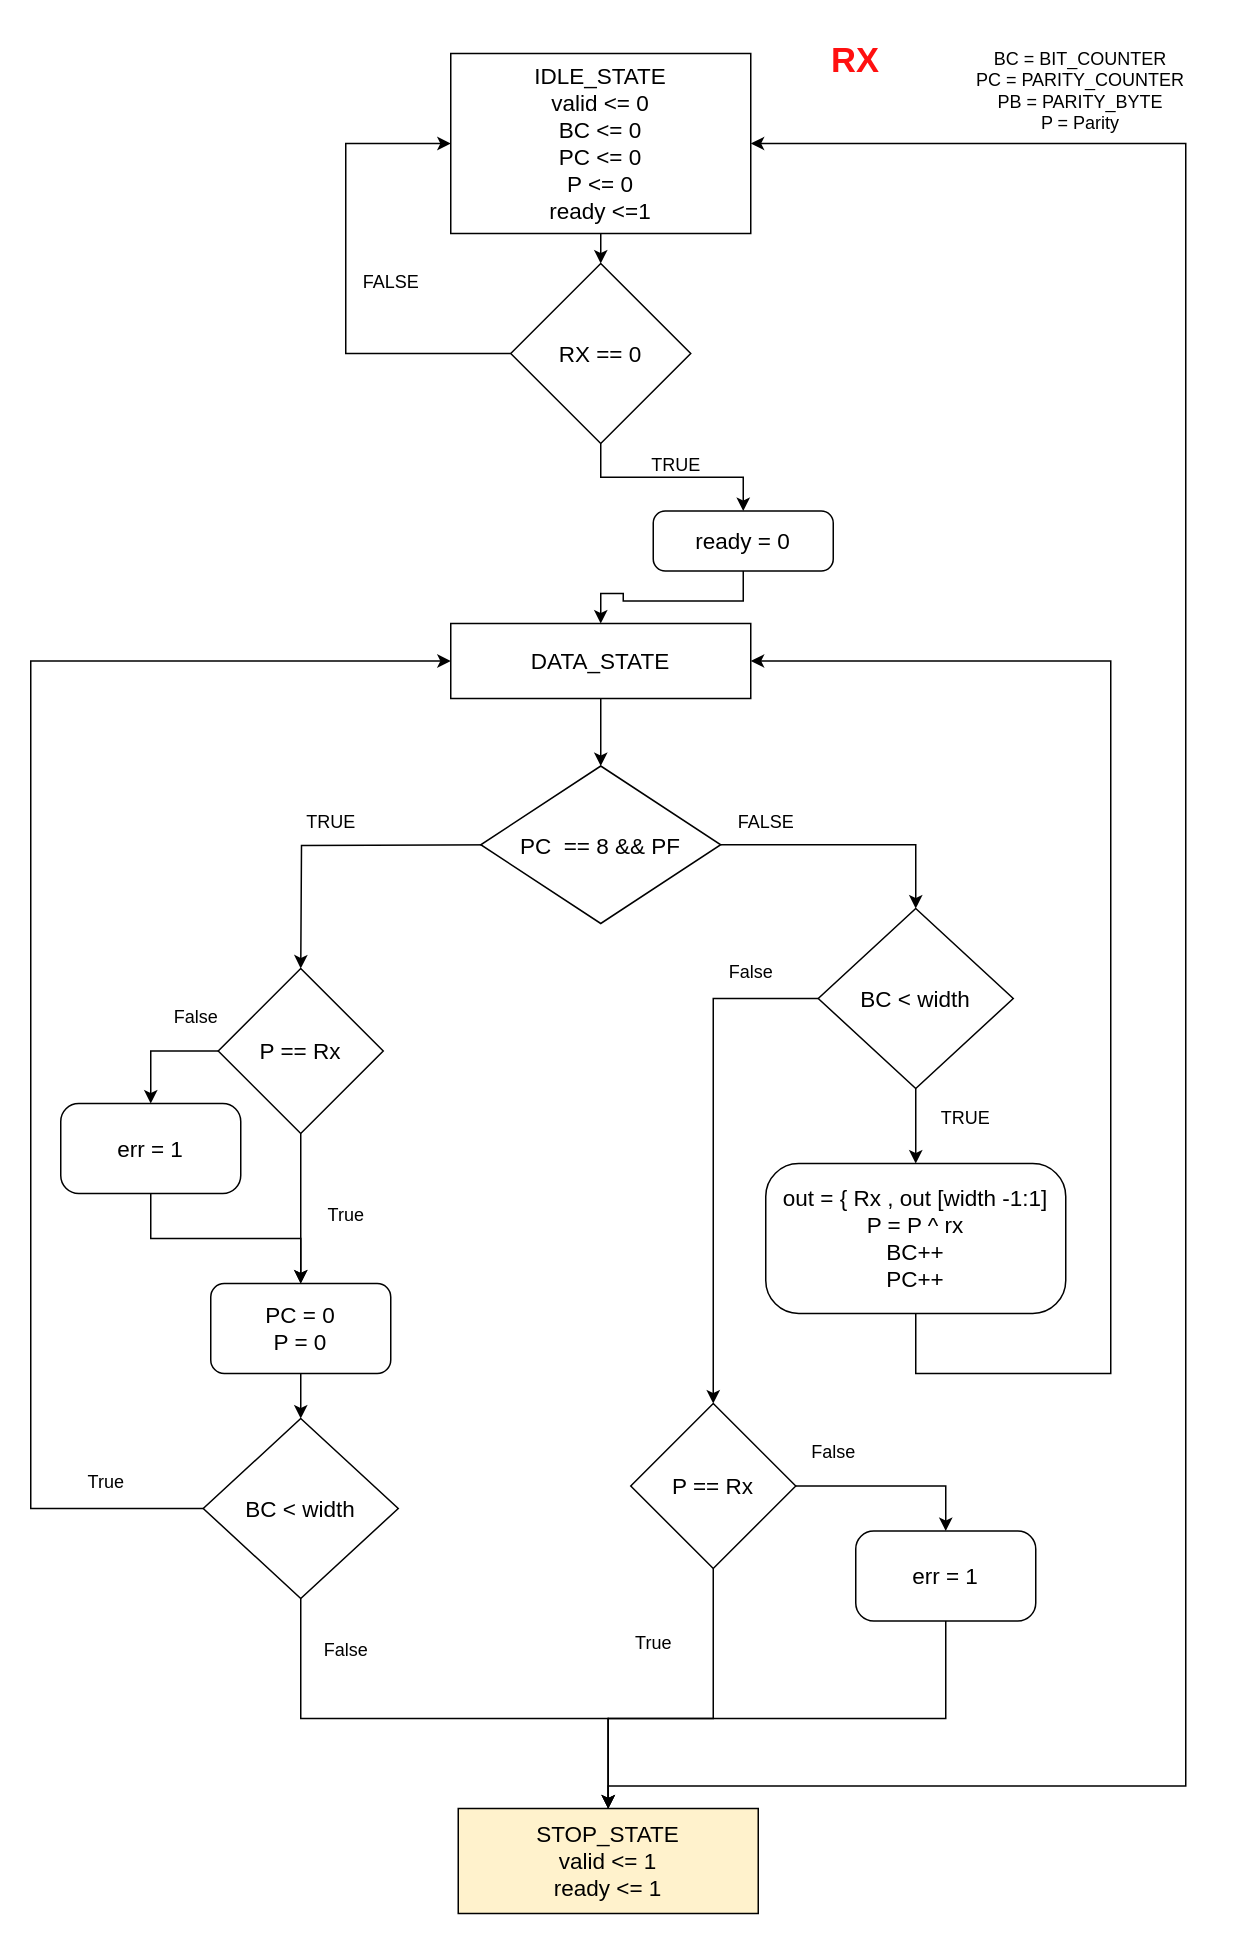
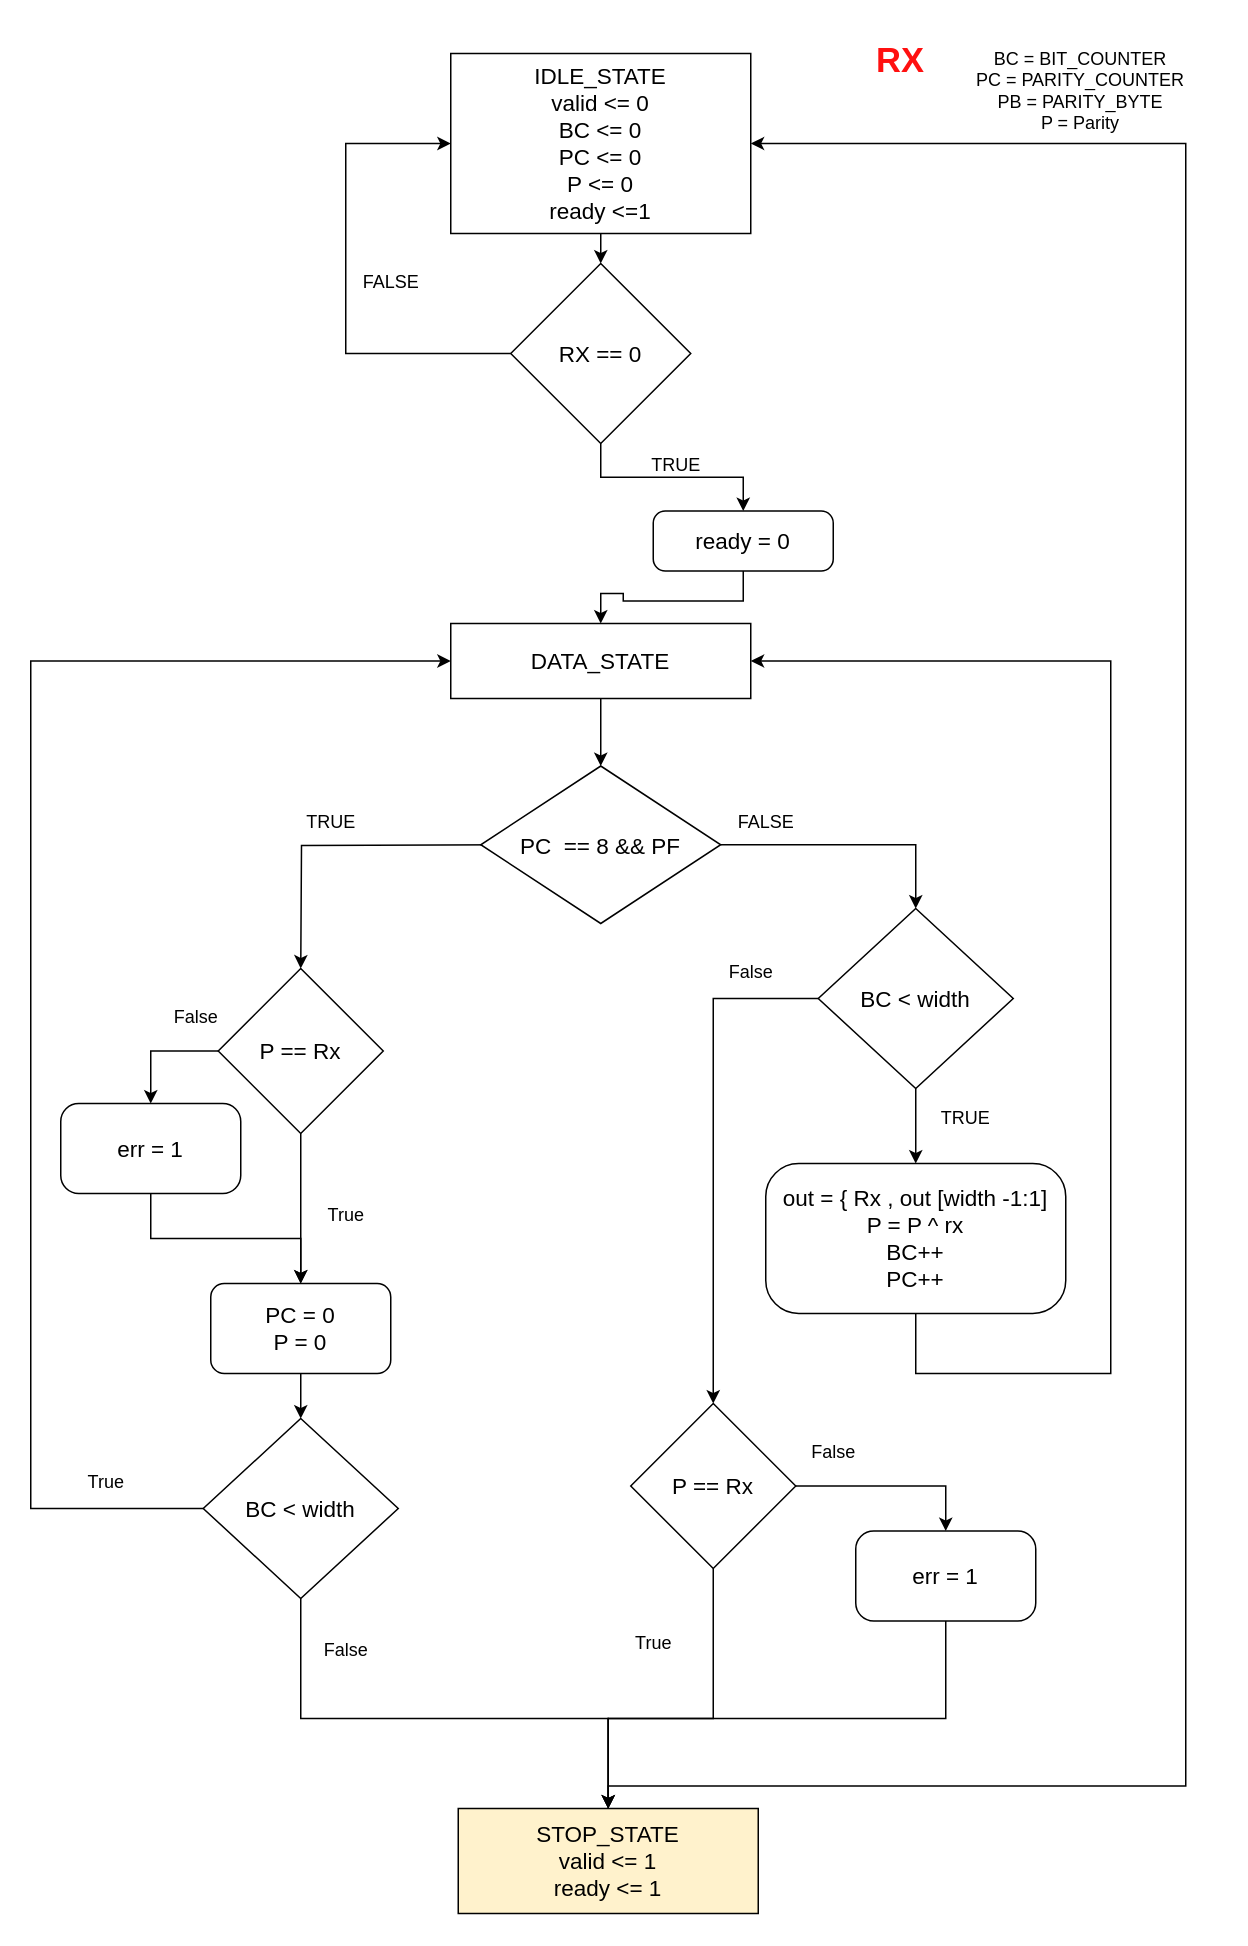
(856, 61) -> (901, 61)
